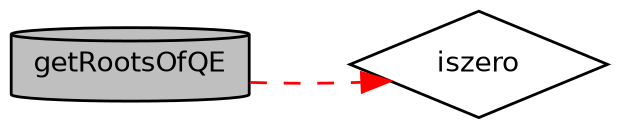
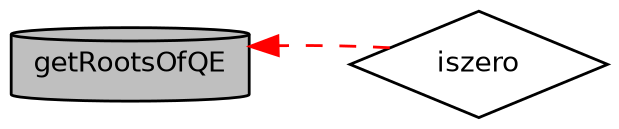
(305, 83) -> (334, 46)
